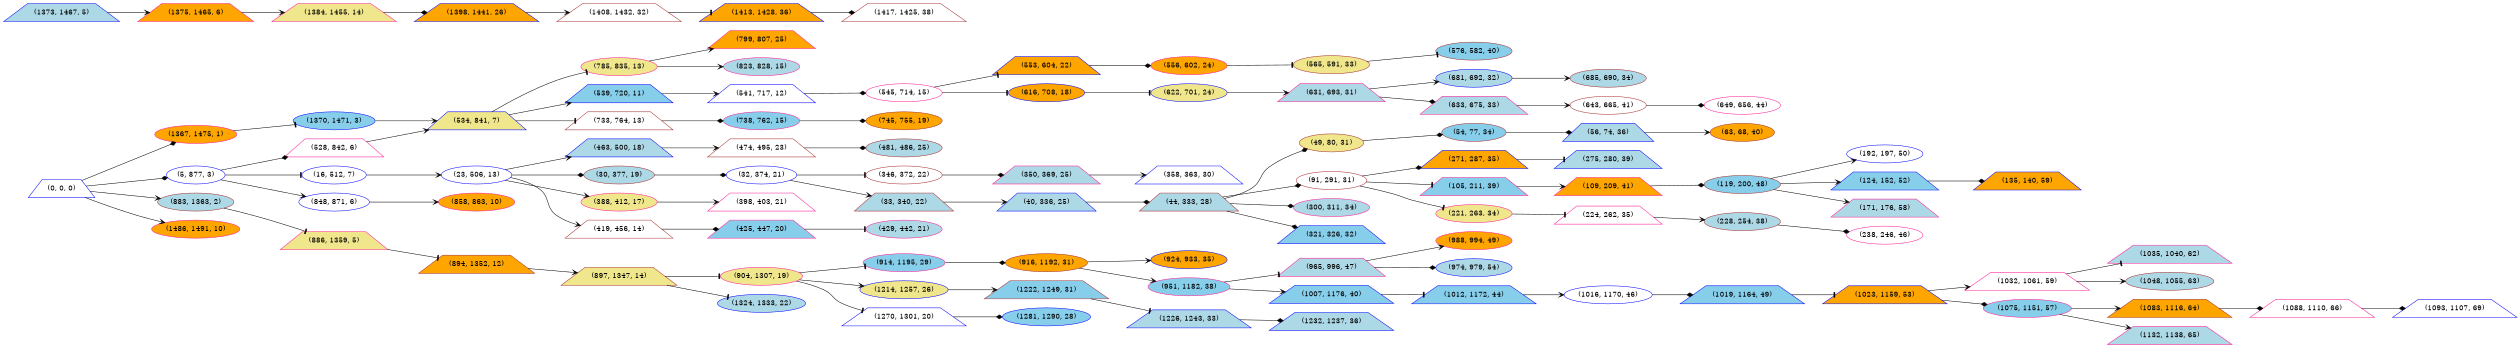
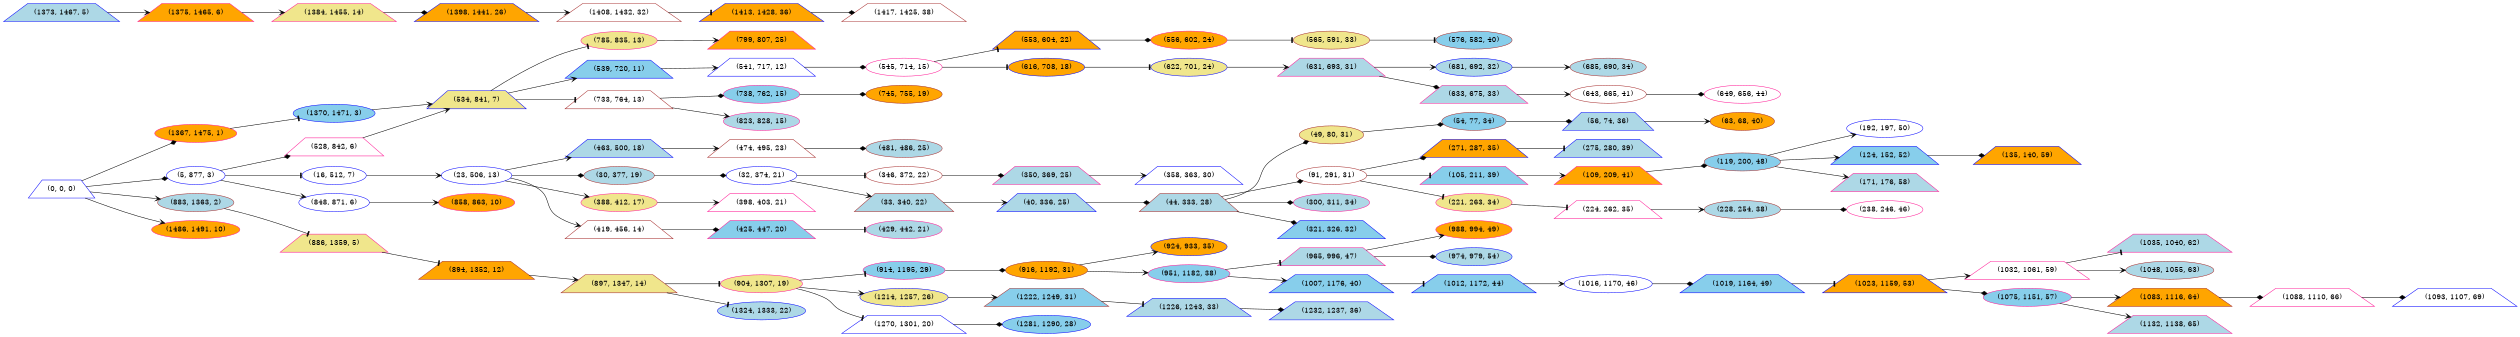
(688, 67) -> (698, 112)
